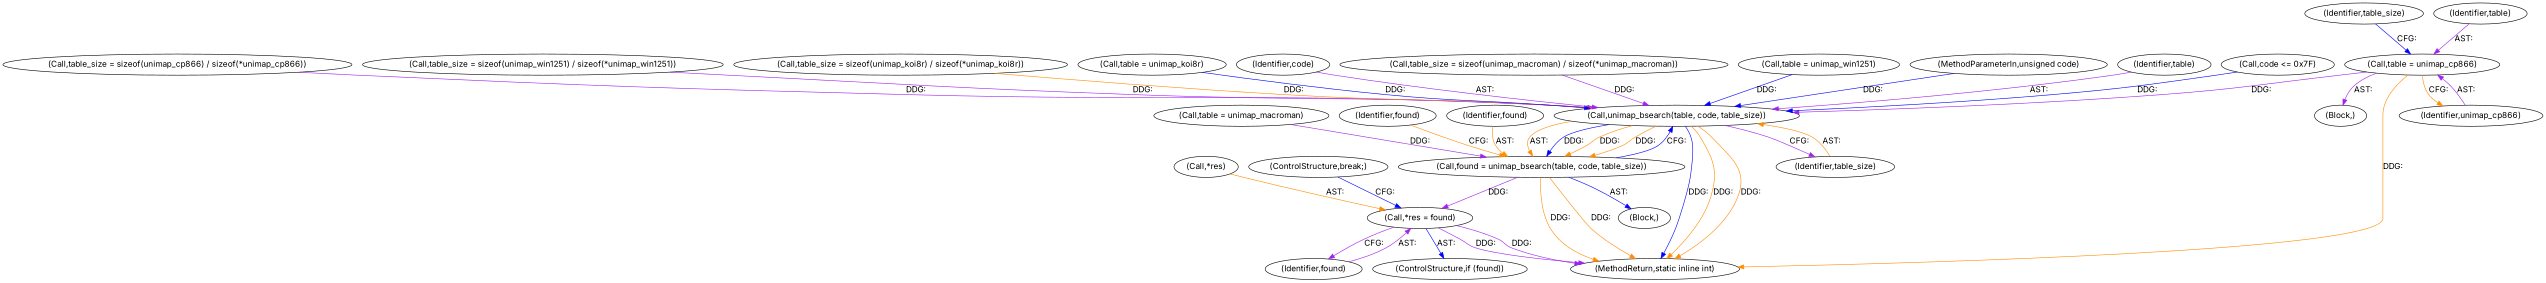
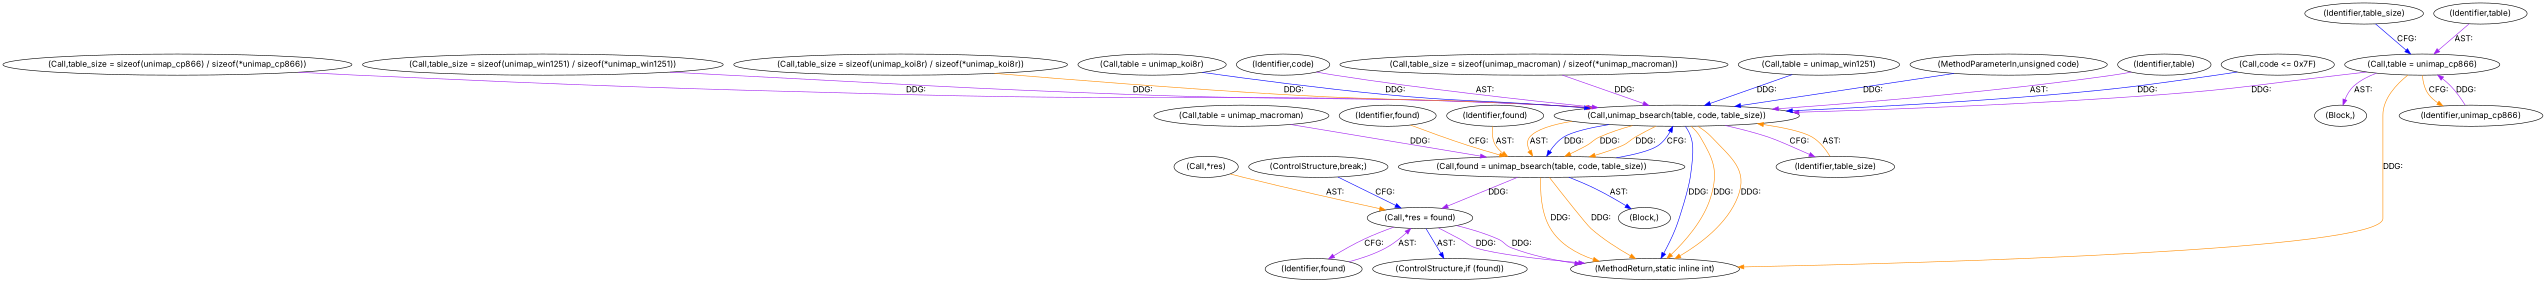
(2467, 90) -> (2467, 90)
